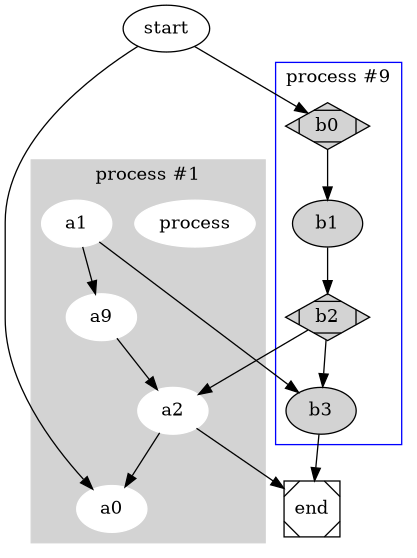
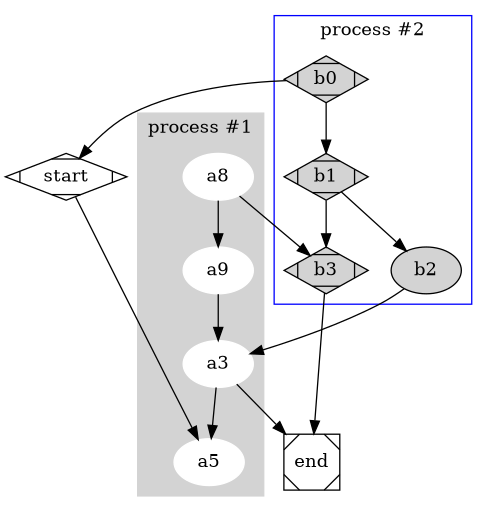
(166, 29) -> (66, 177)
(246, 77) -> (180, 96)
(339, 77) -> (373, 31)
(77, 224) -> (218, 177)
(195, 224) -> none
(328, 224) -> (326, 177)
(328, 317) -> (426, 270)
(325, 357) -> (326, 217)
(173, 411) -> (218, 364)
(321, 411) -> (326, 270)
(112, 509) -> (209, 462)
